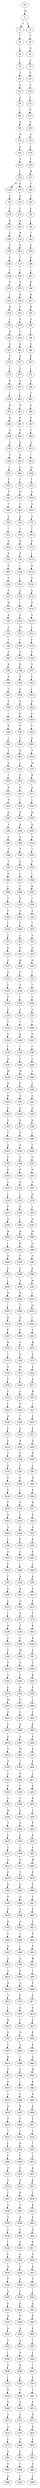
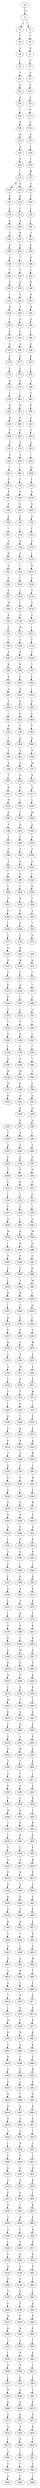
(32, 947) -> none
(8, 1114) -> none
